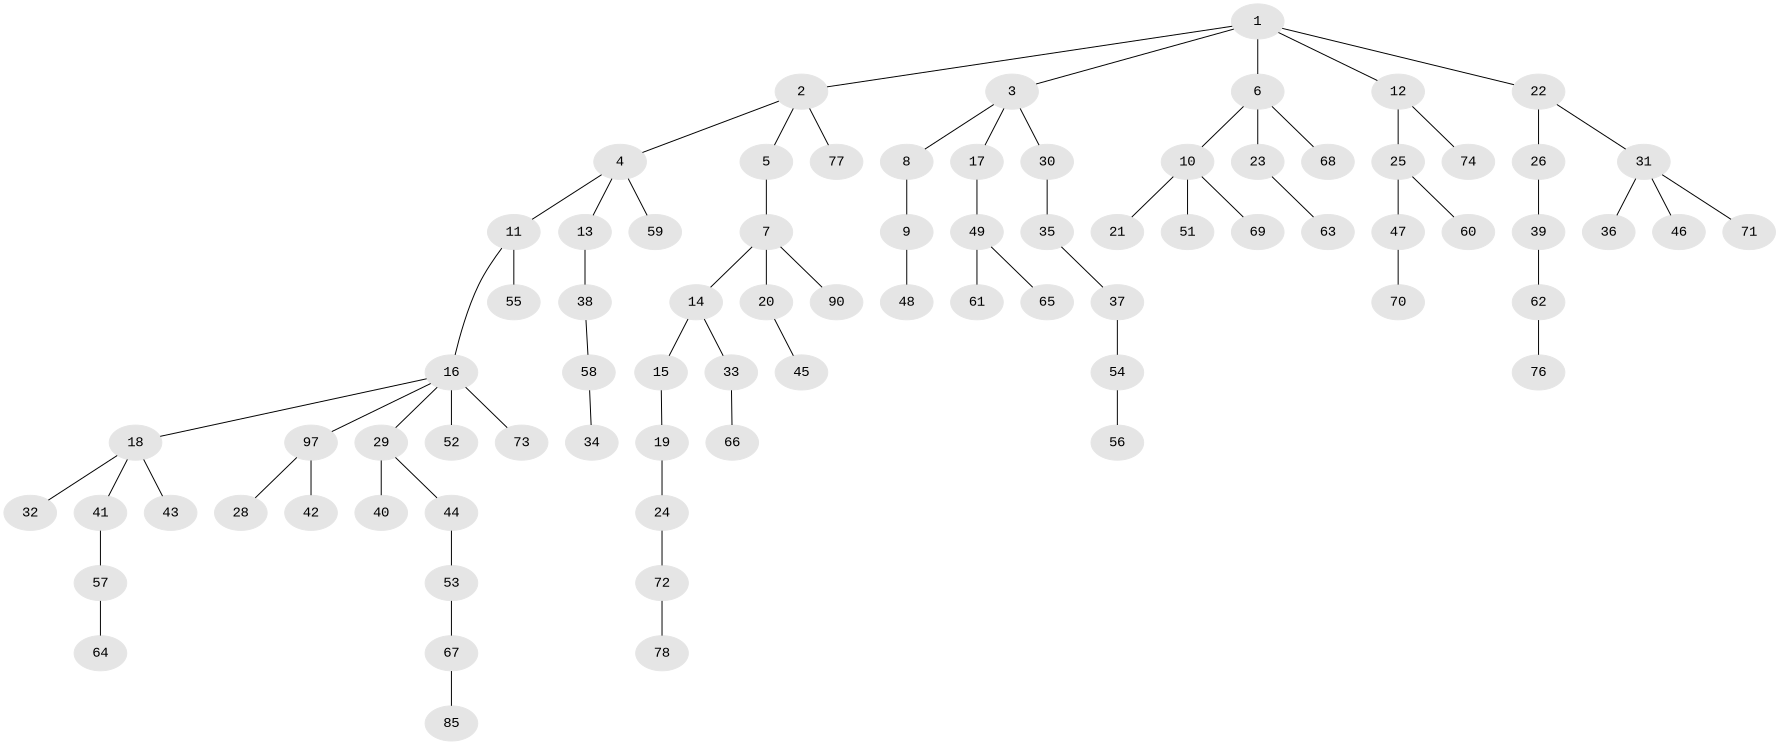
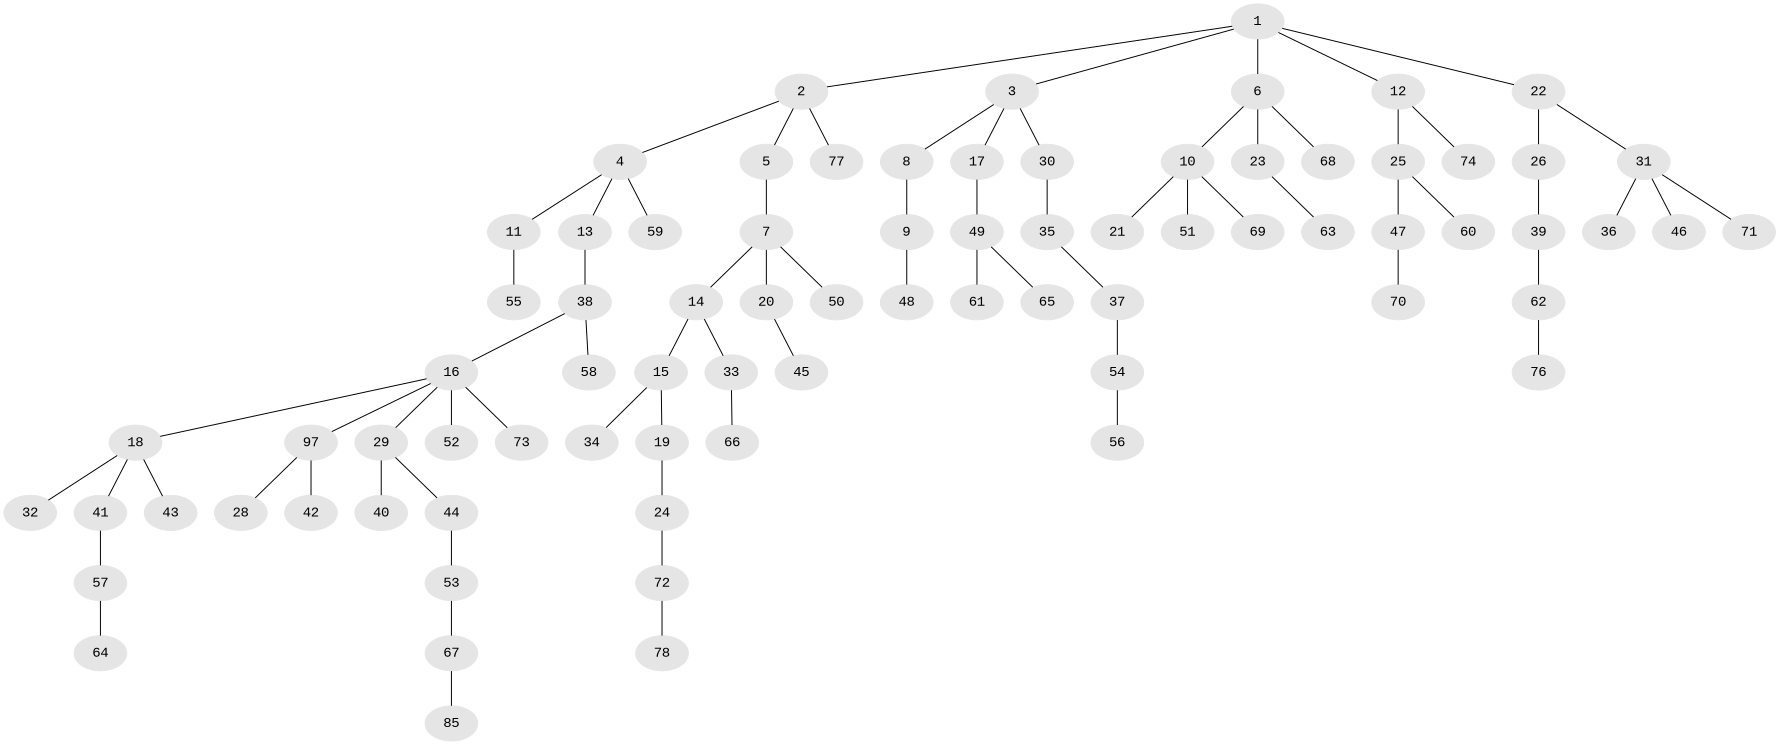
(473, 299) -> (518, 337)
(837, 302) -> (837, 302)
(590, 408) -> (626, 408)
